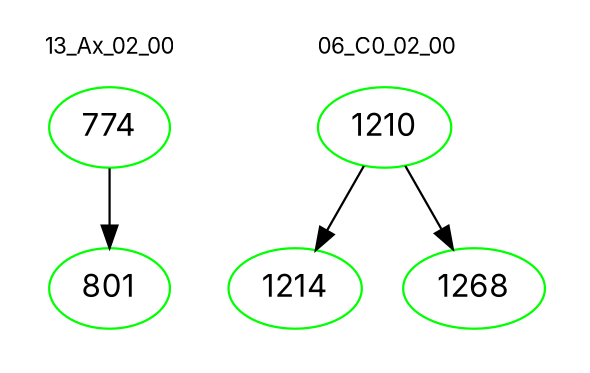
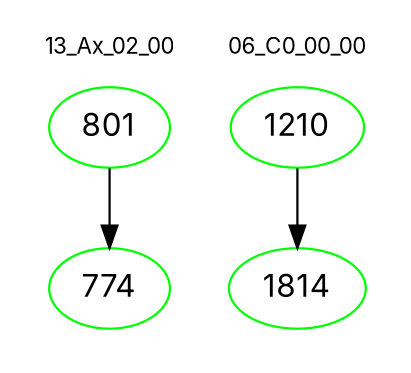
(387, 48) -> (297, 48)
(110, 197) -> (110, 197)
(295, 288) -> (297, 288)
(474, 288) -> none
